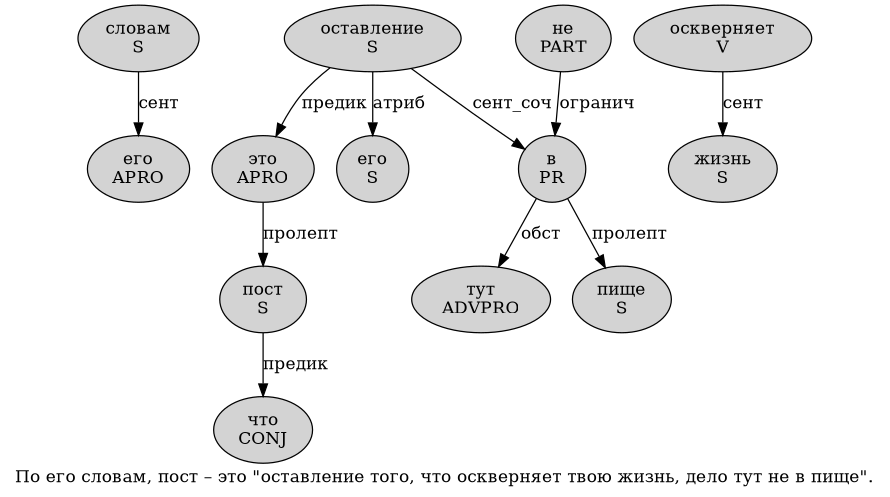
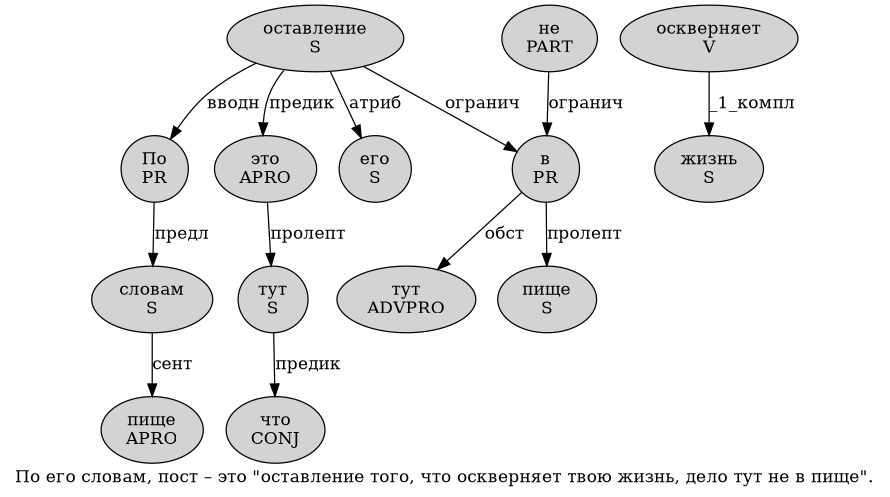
(512, 104) -> (483, 104)
(743, 104) -> (753, 104)
(139, 169) -> (152, 430)
none -> (155, 169)
(263, 299) -> (273, 299)
